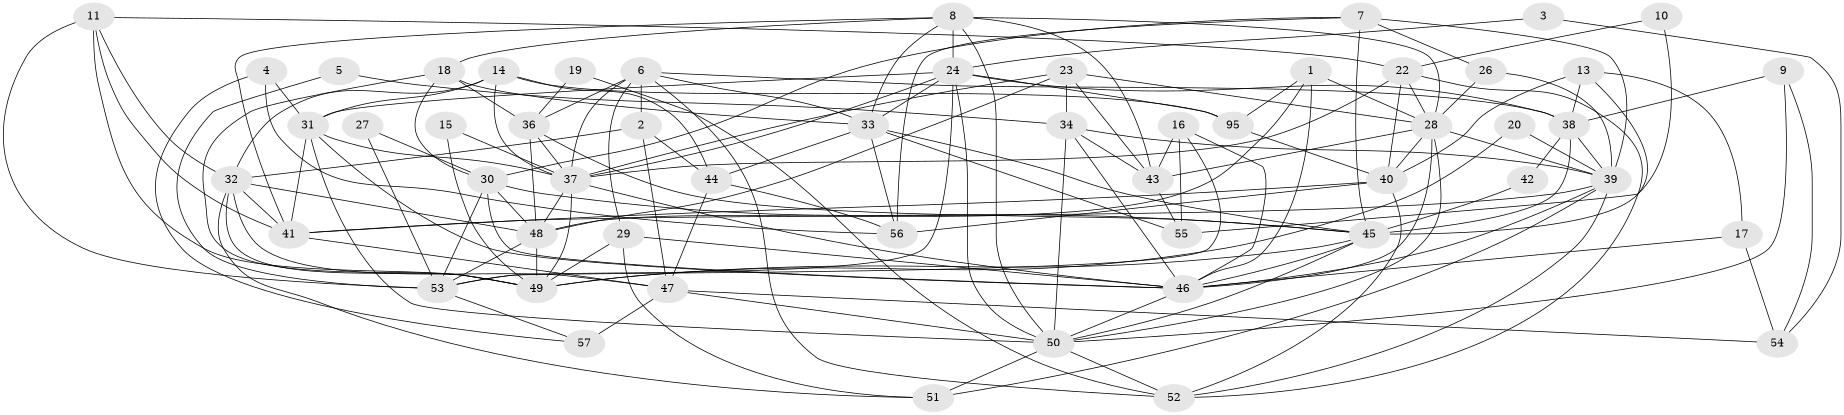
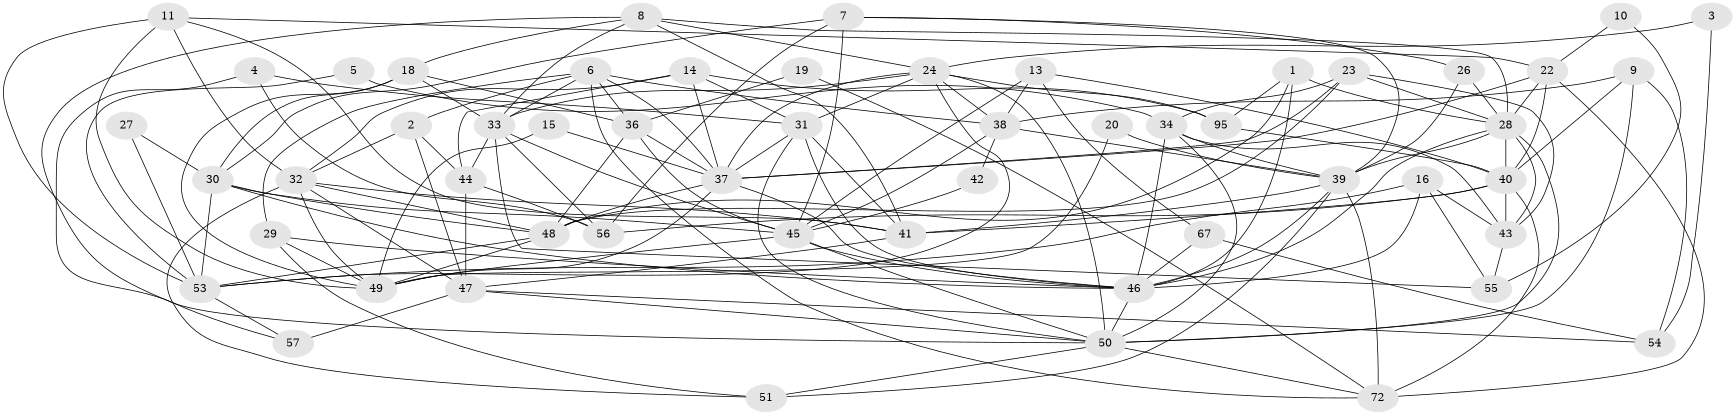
(1097, 61) -> (1506, 207)
none -> (1570, 126)
(1742, 235) -> (1205, 235)
(1174, 398) -> (1378, 398)
